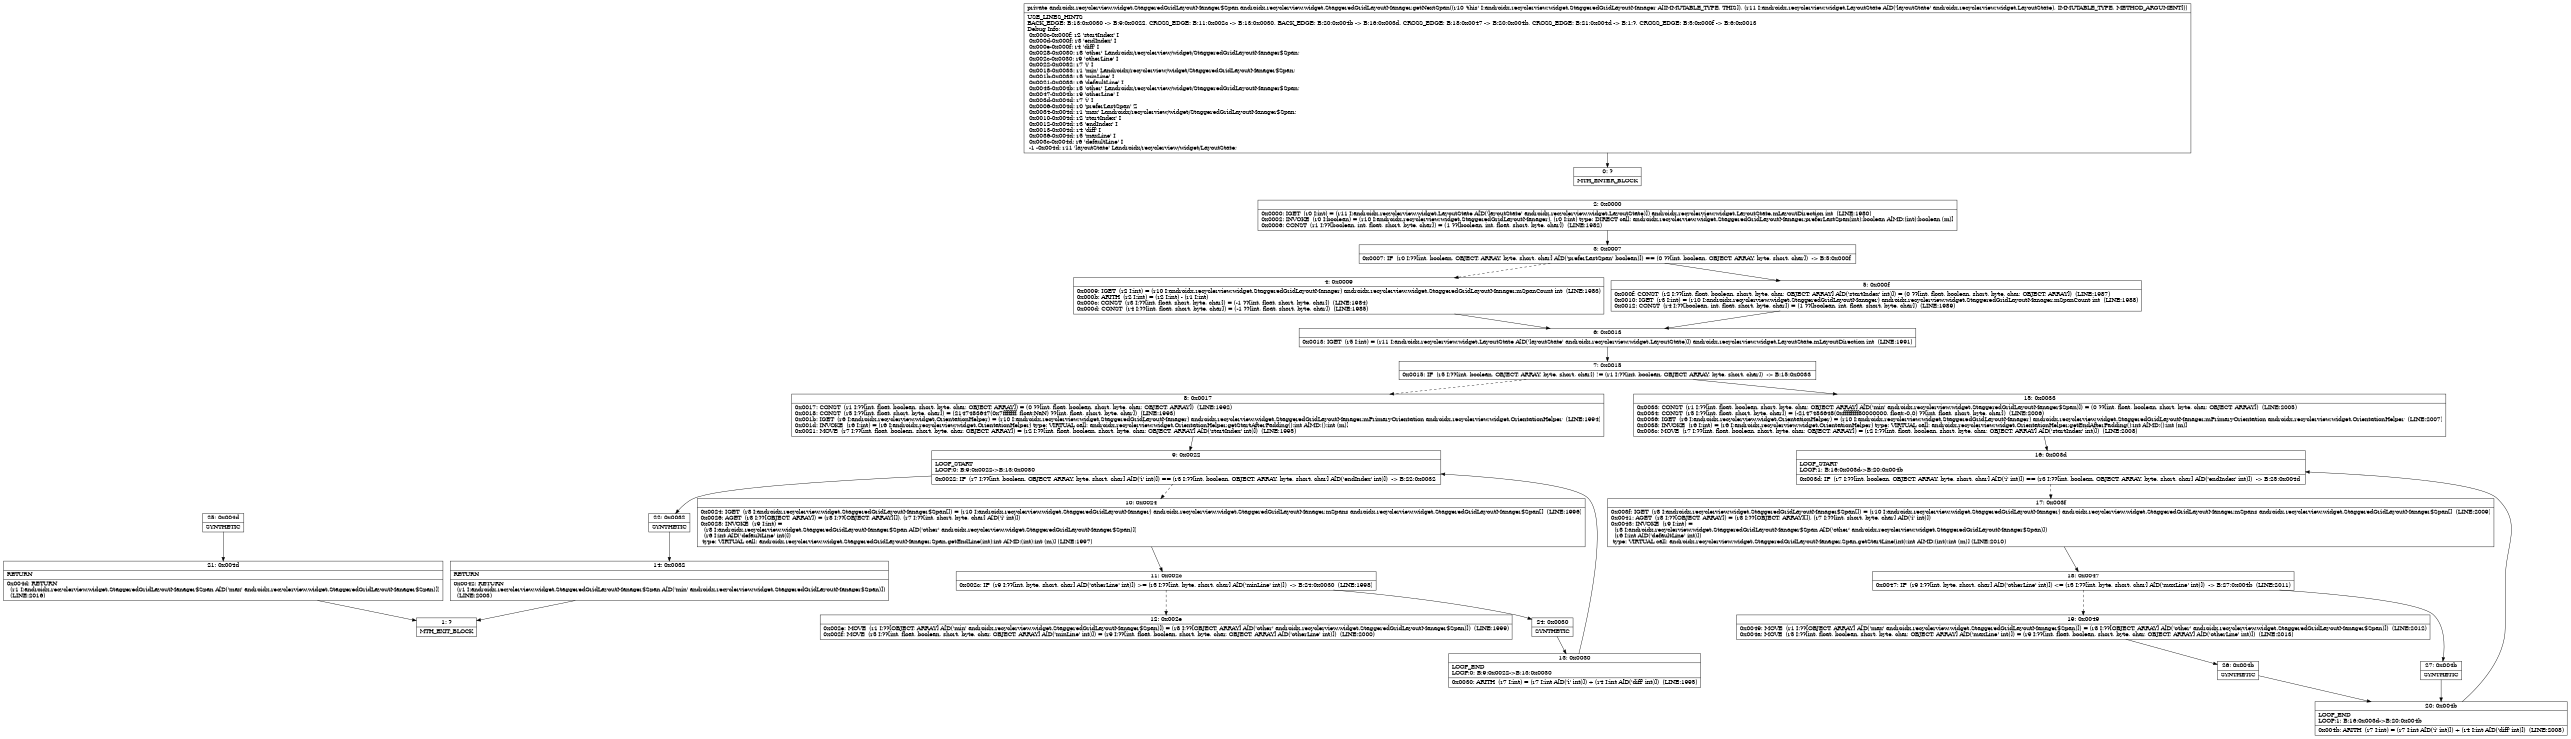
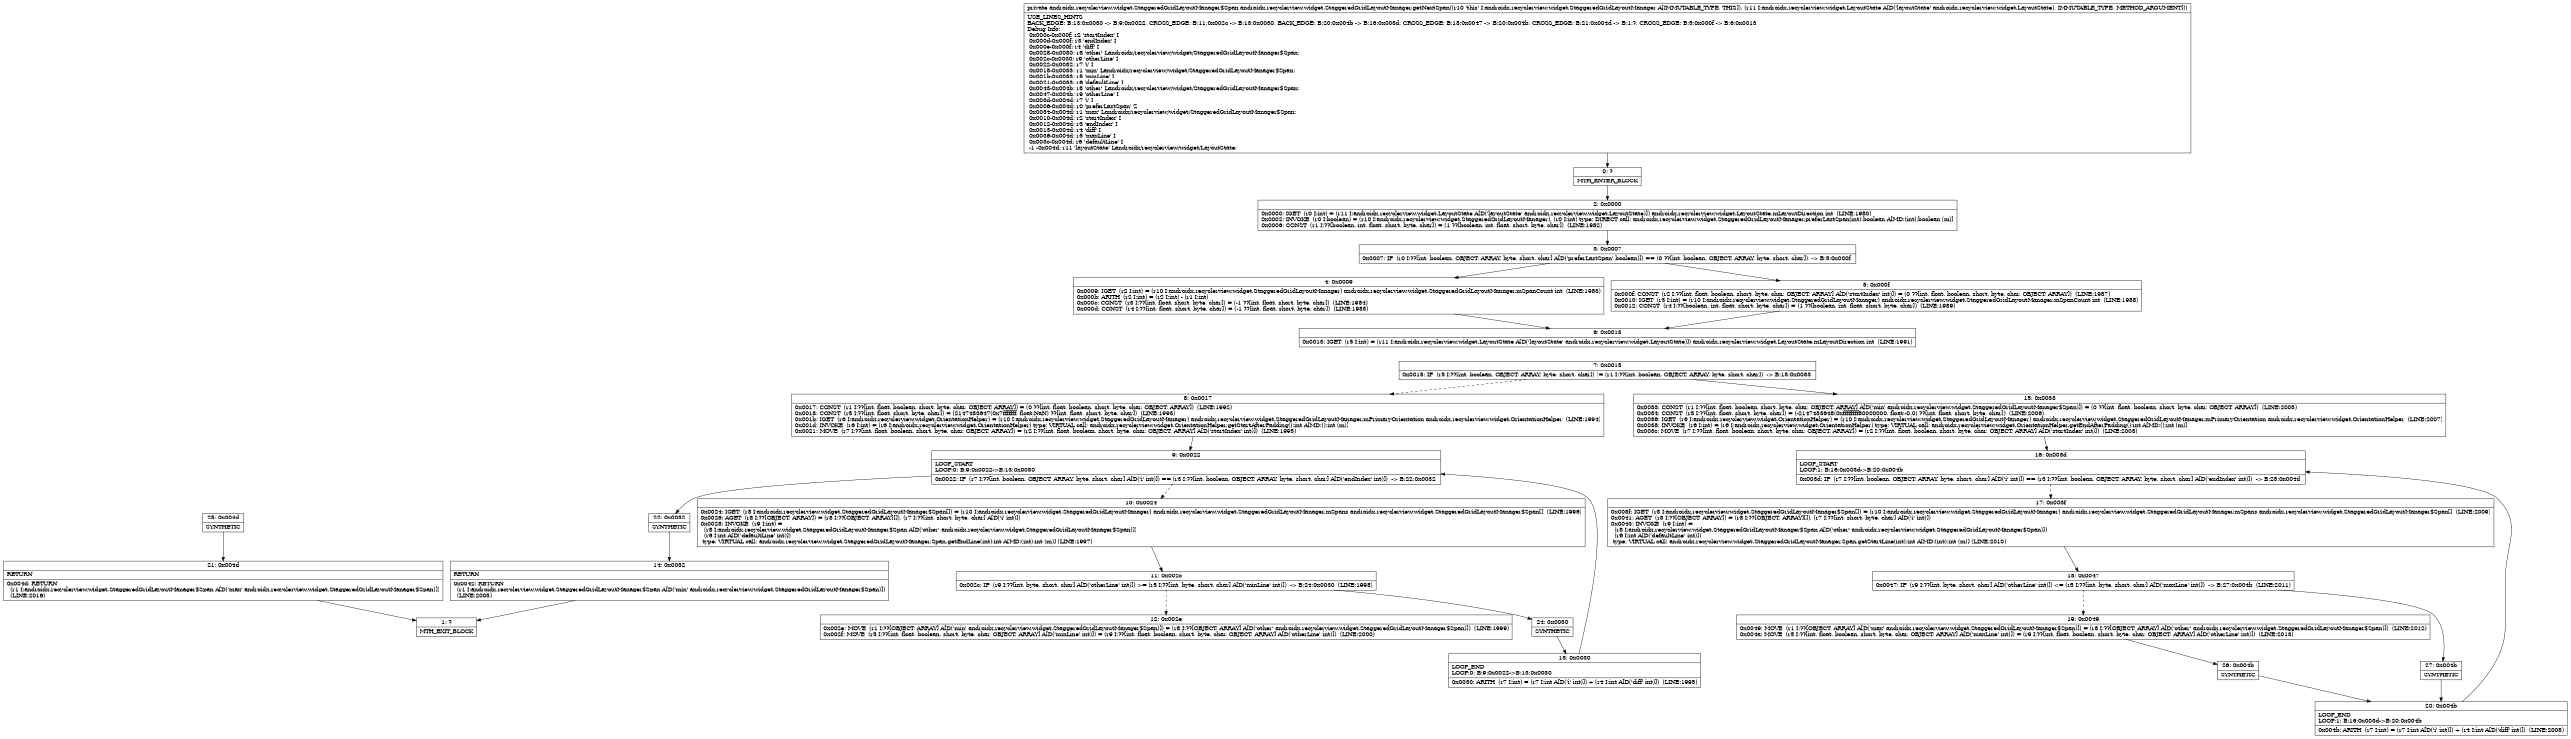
none -> (1607, 191)
(1504, 270) -> (1504, 270)
(1607, 352) -> none
